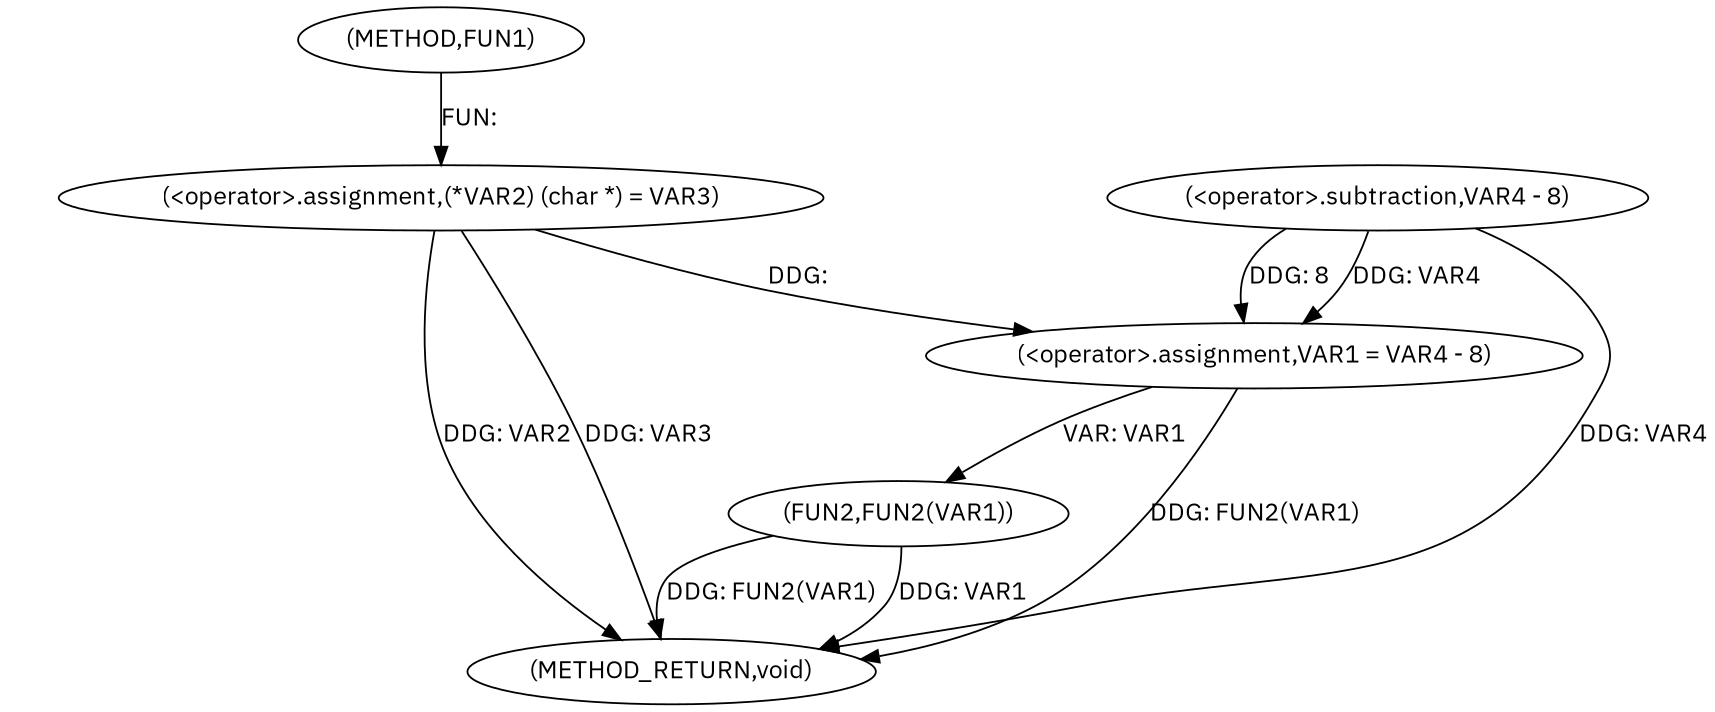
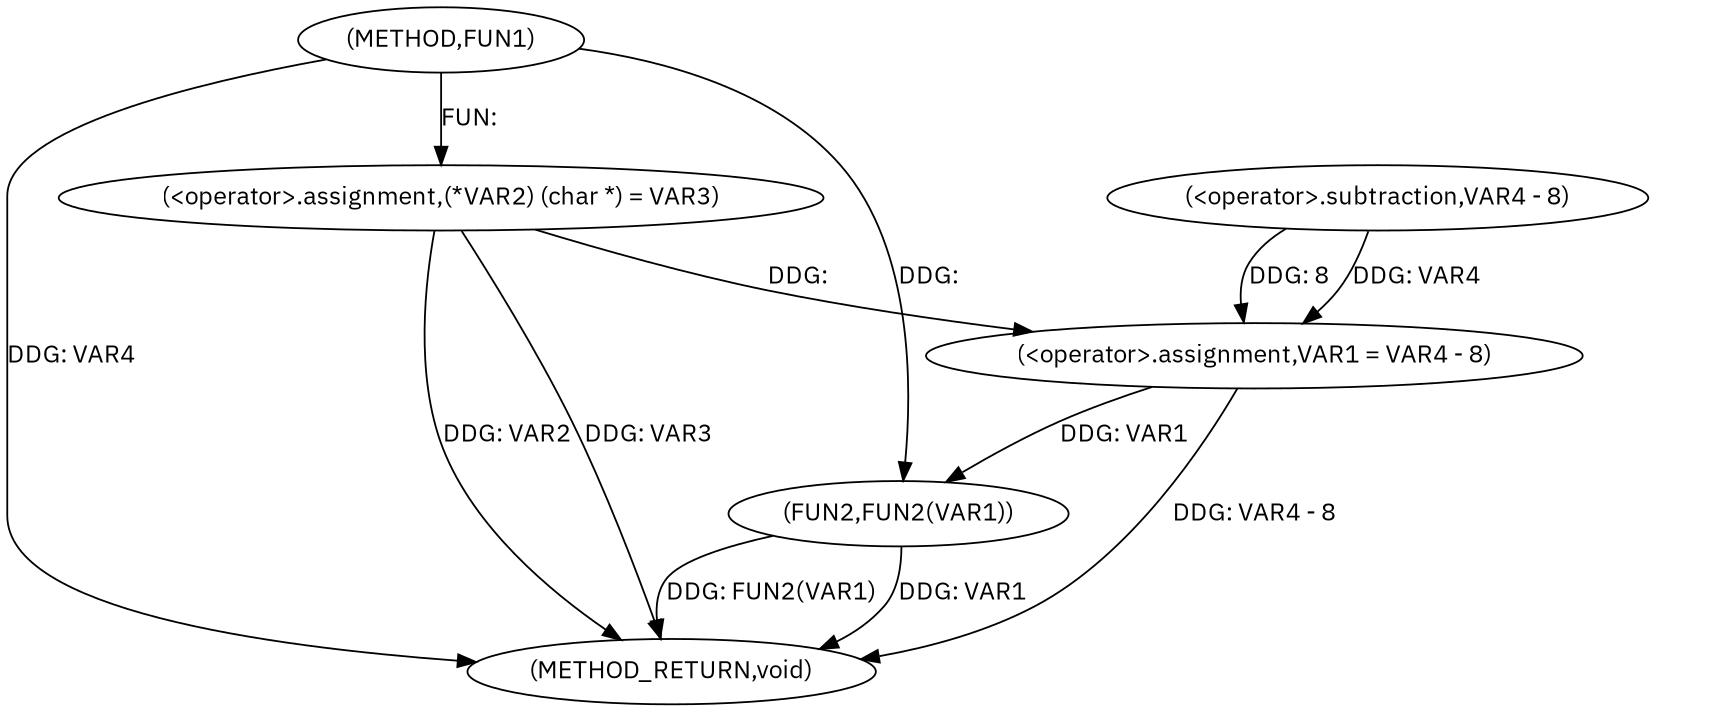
none -> (846, 173)
(1125, 435) -> (1125, 435)
(1255, 514) -> (1255, 514)
(1365, 566) -> (7, 423)
